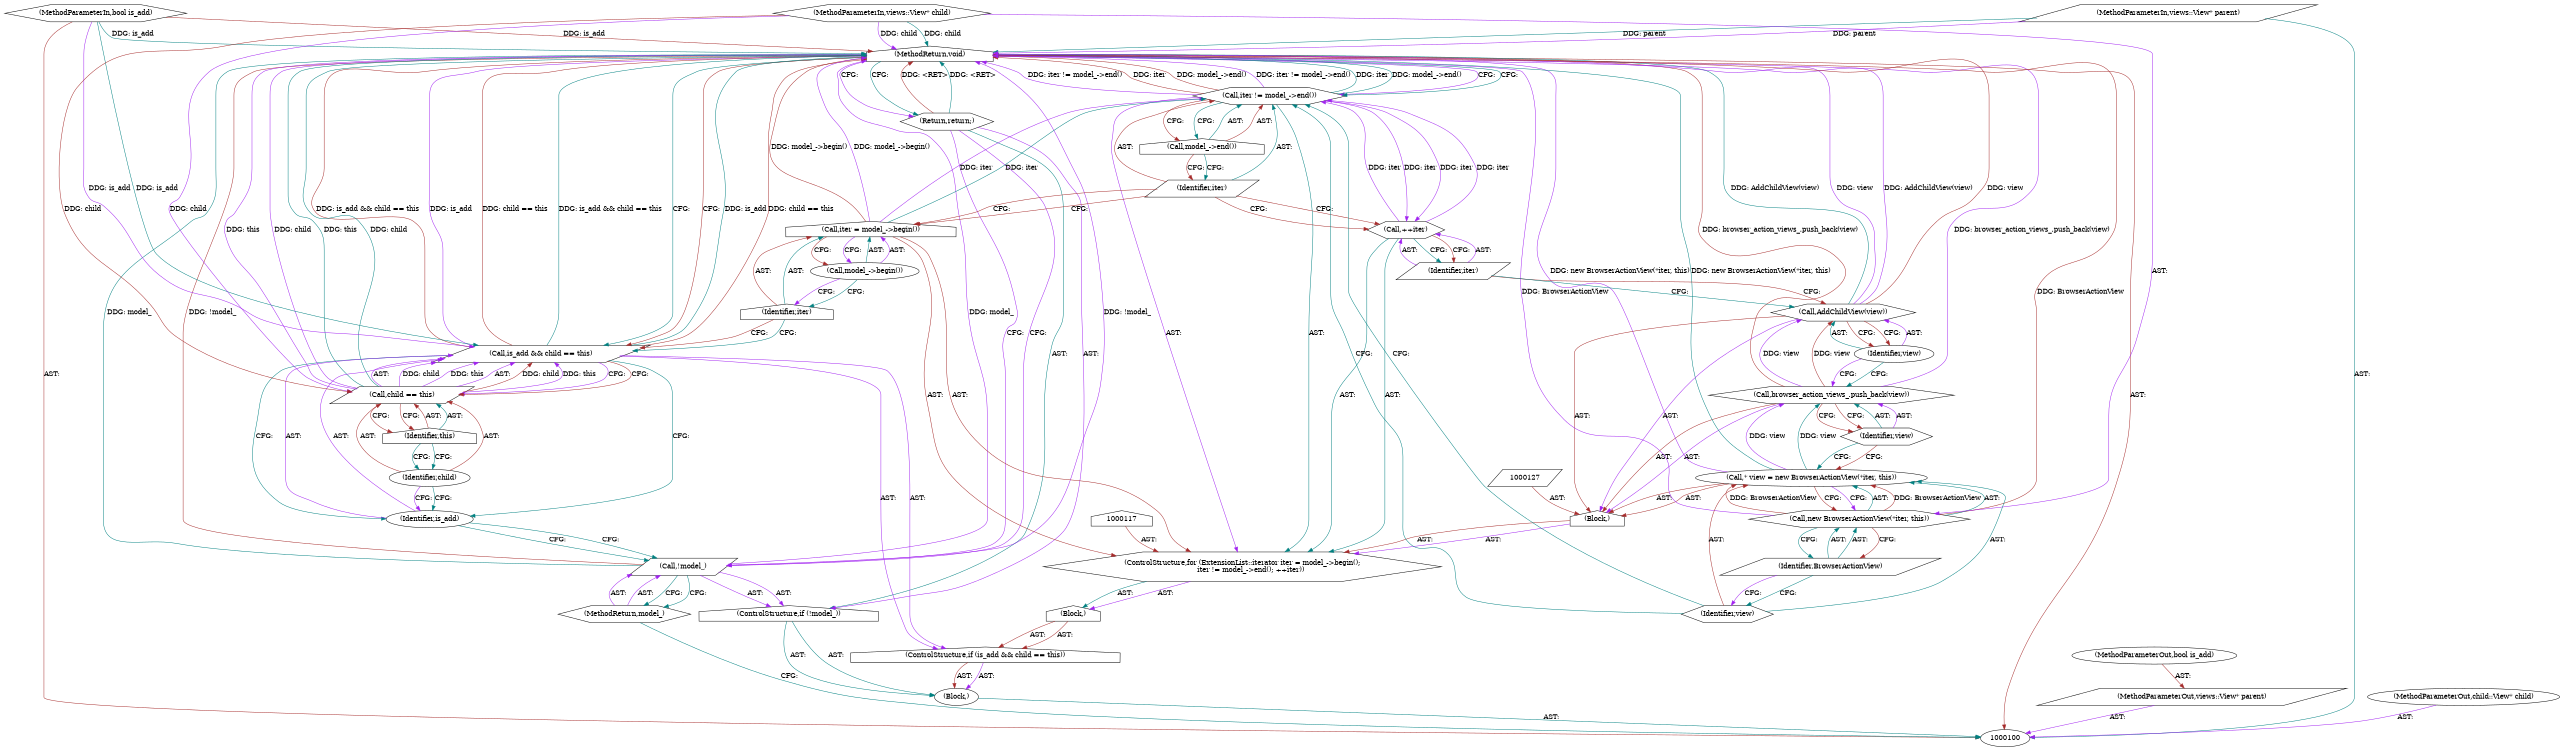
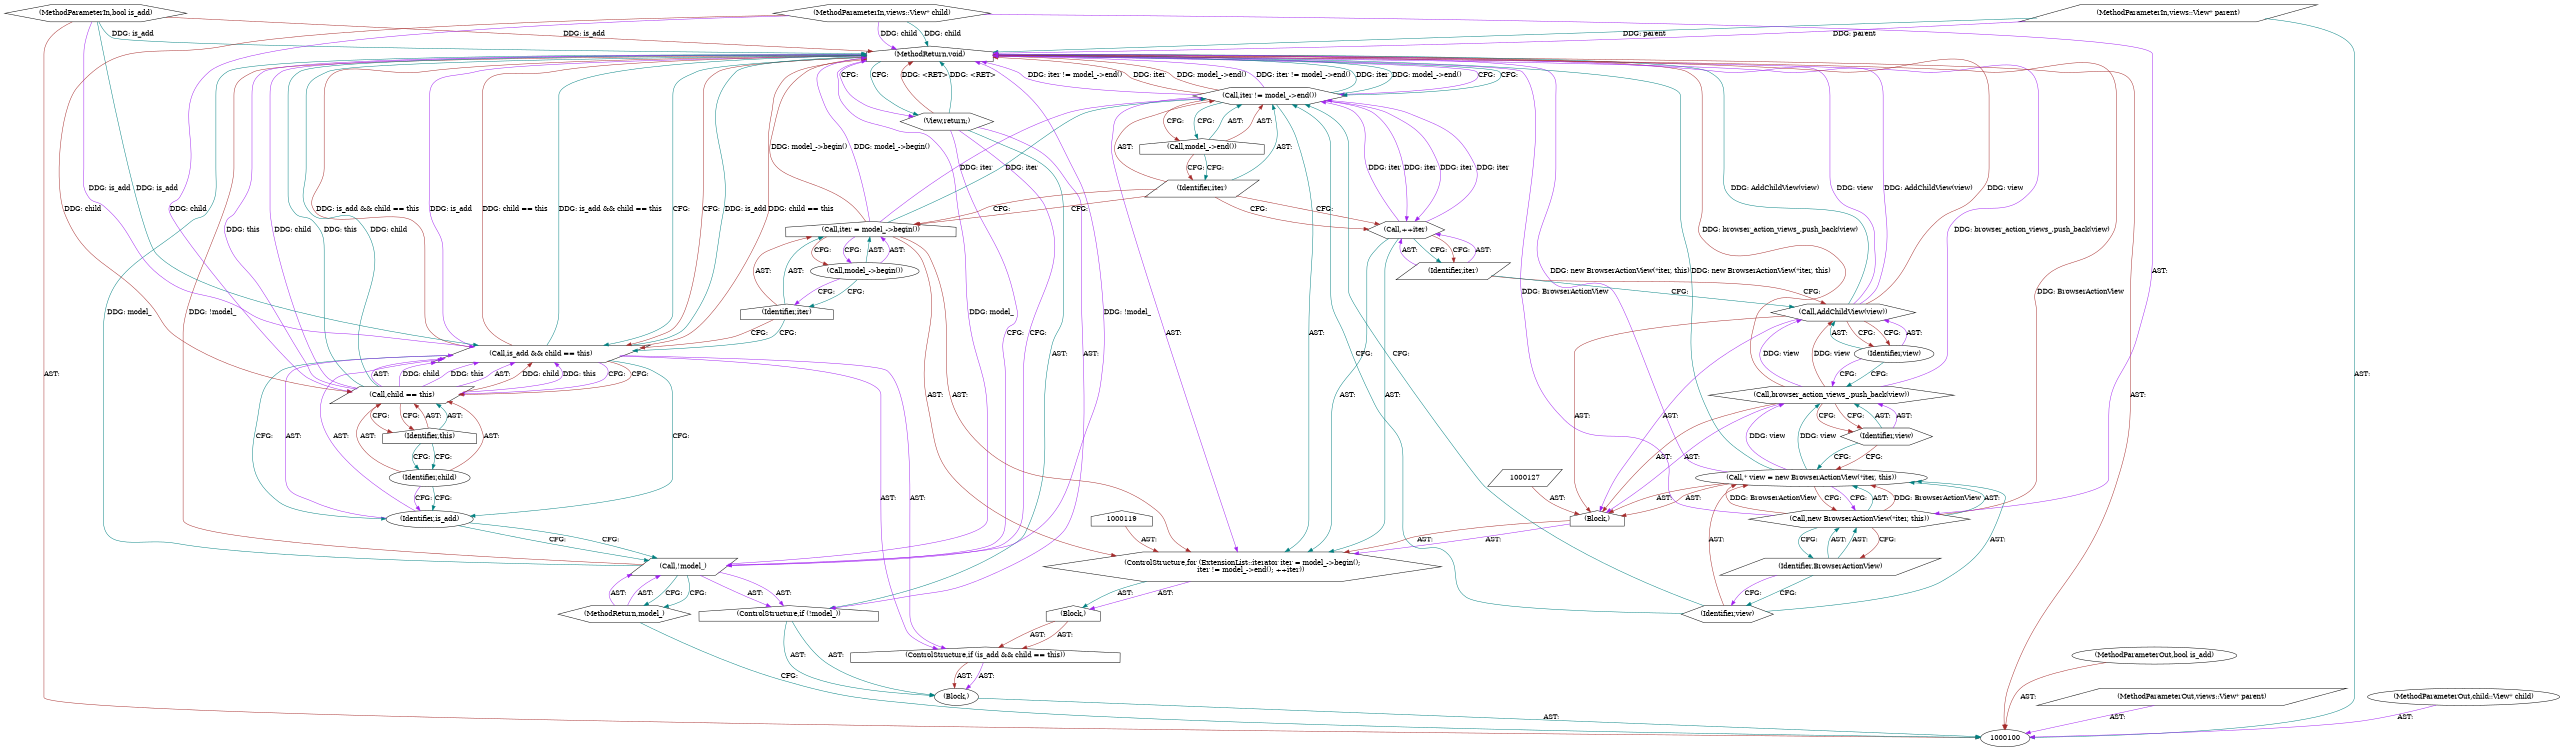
(947, 122) -> (947, 122)
(1122, 519) -> (1122, 519)
(2172, 674) -> (2043, 677)
